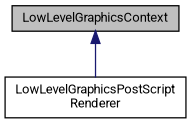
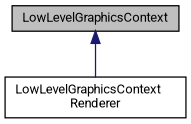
(96, 97) -> (96, 97)
